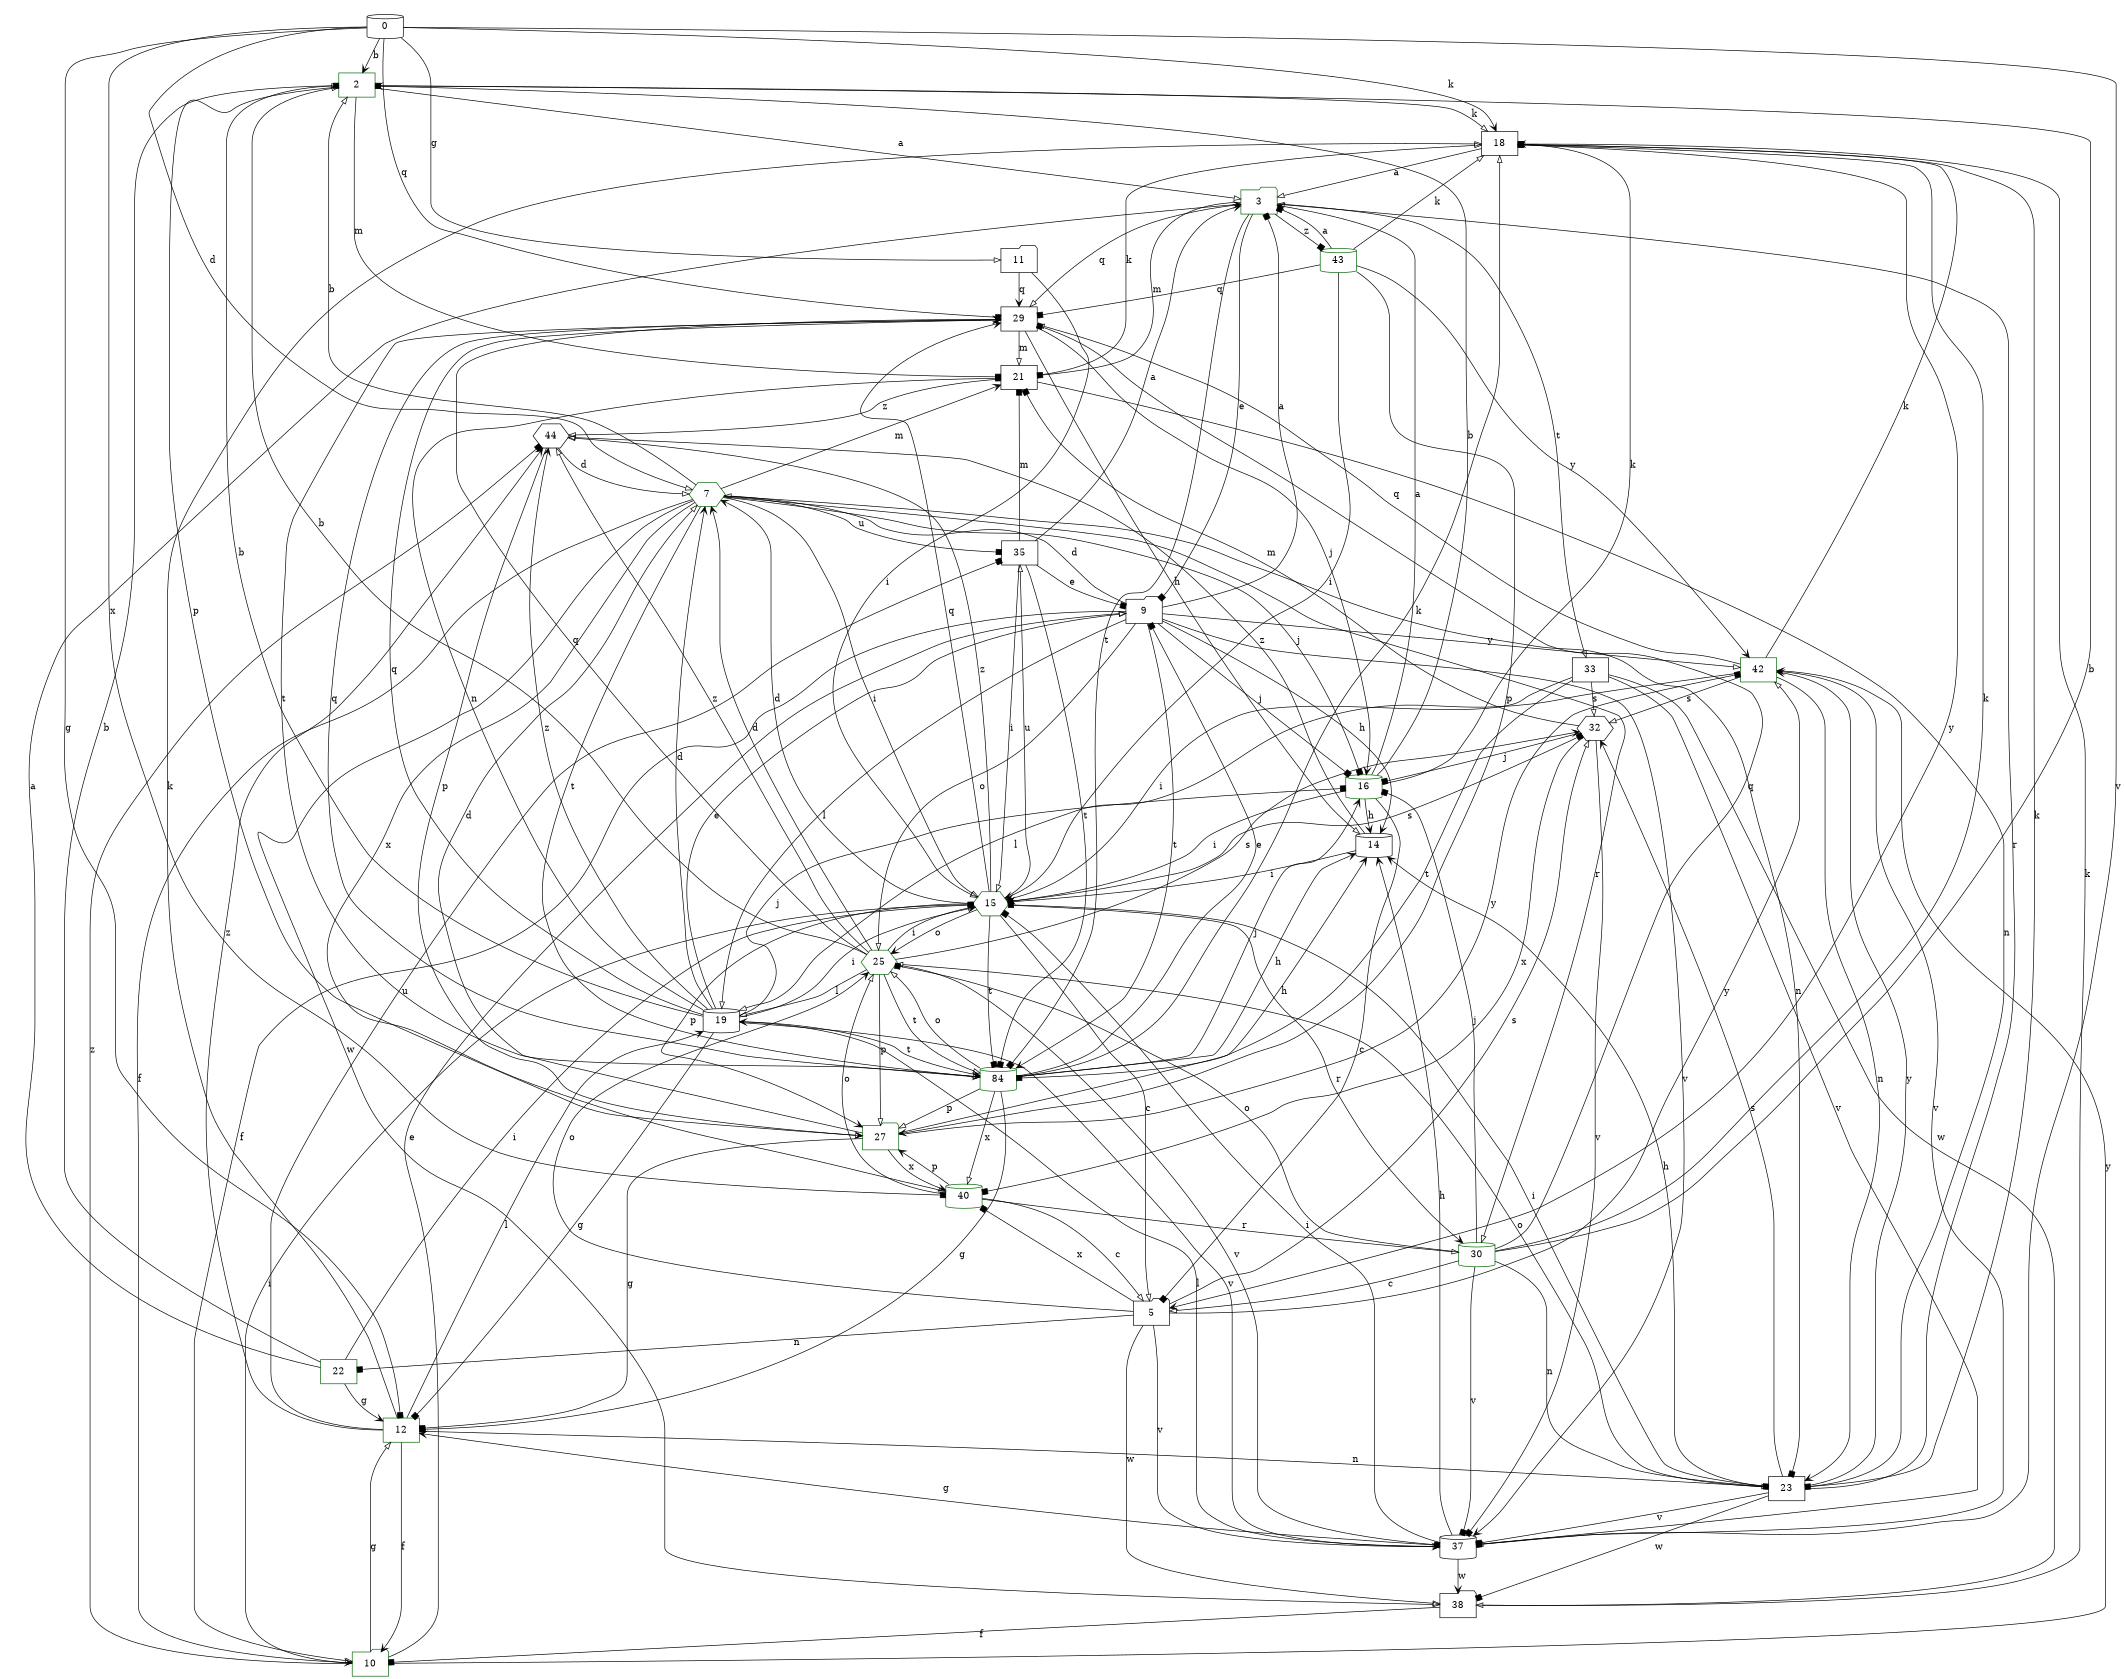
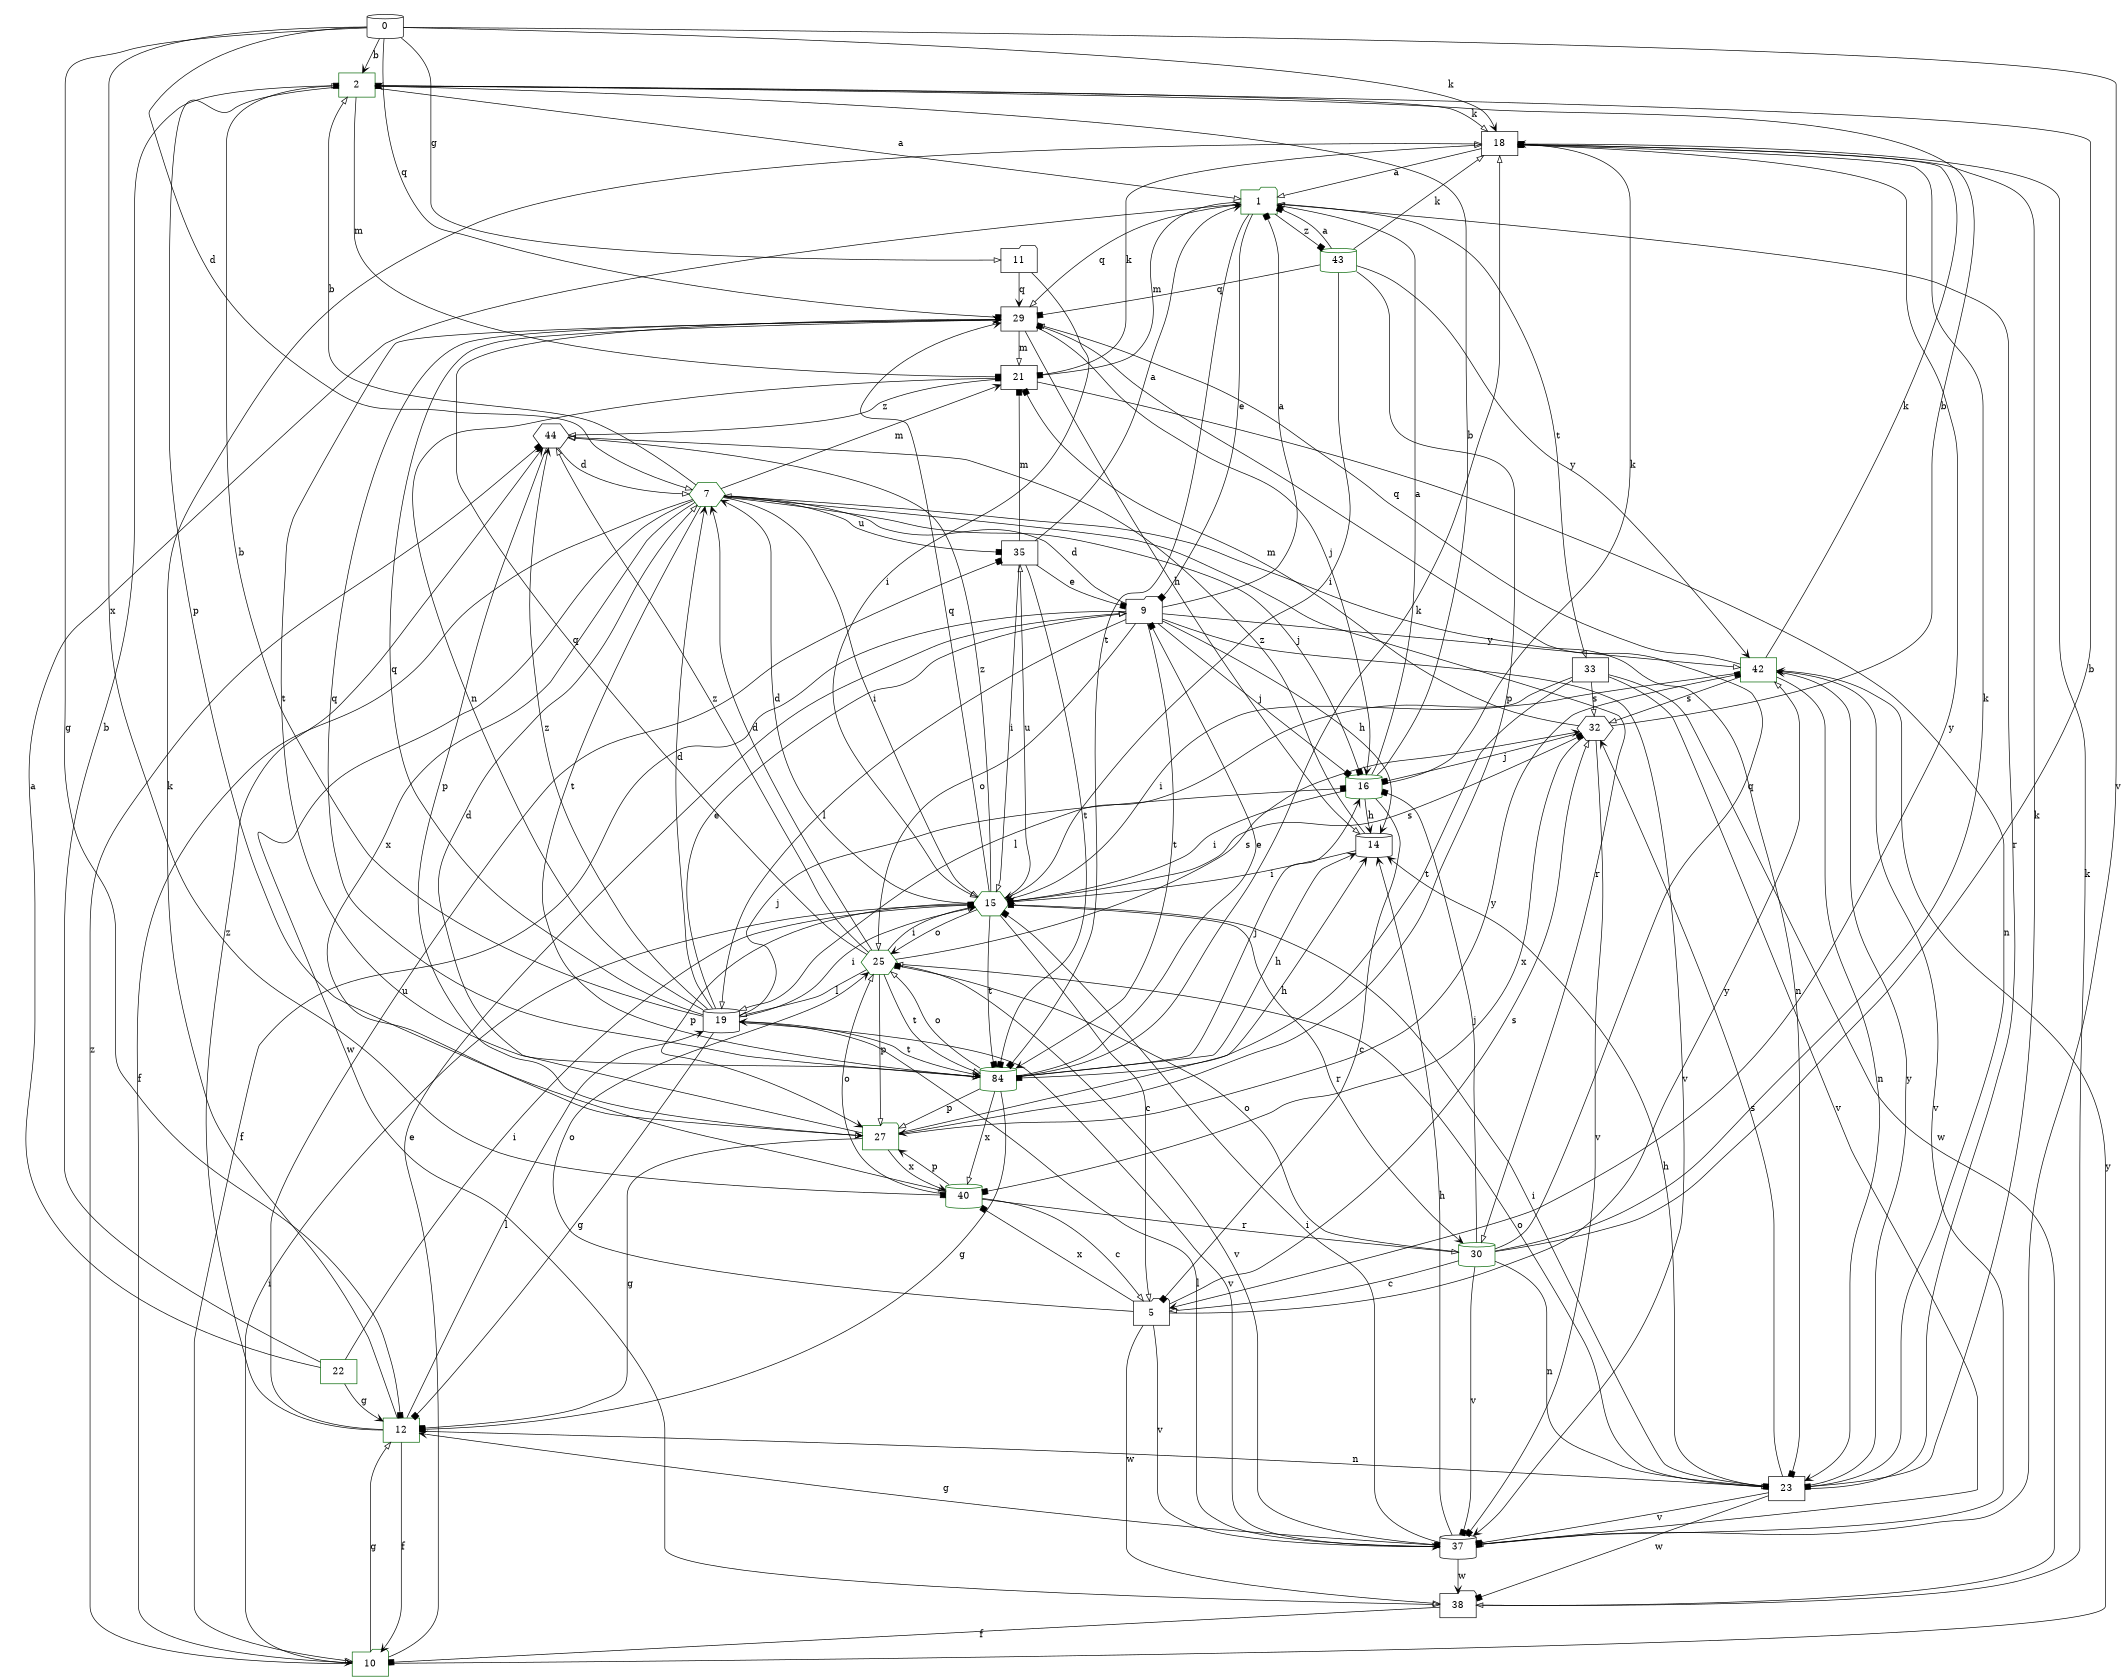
(1259, 202) -> (1259, 202)
(385, 604) -> (1575, 112)
(749, 1342) -> none
